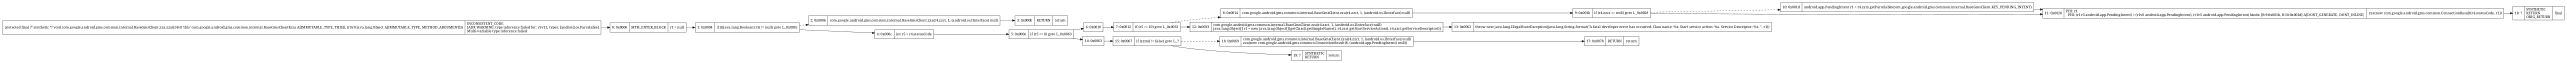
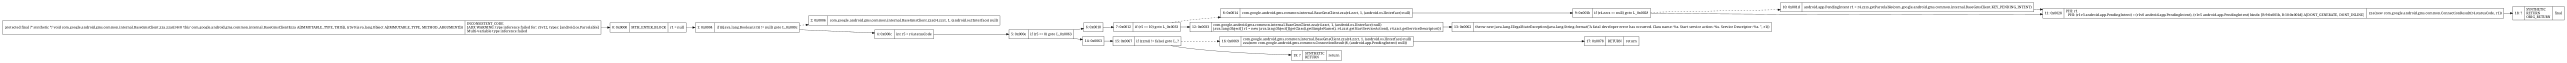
(1041, 20) -> none
